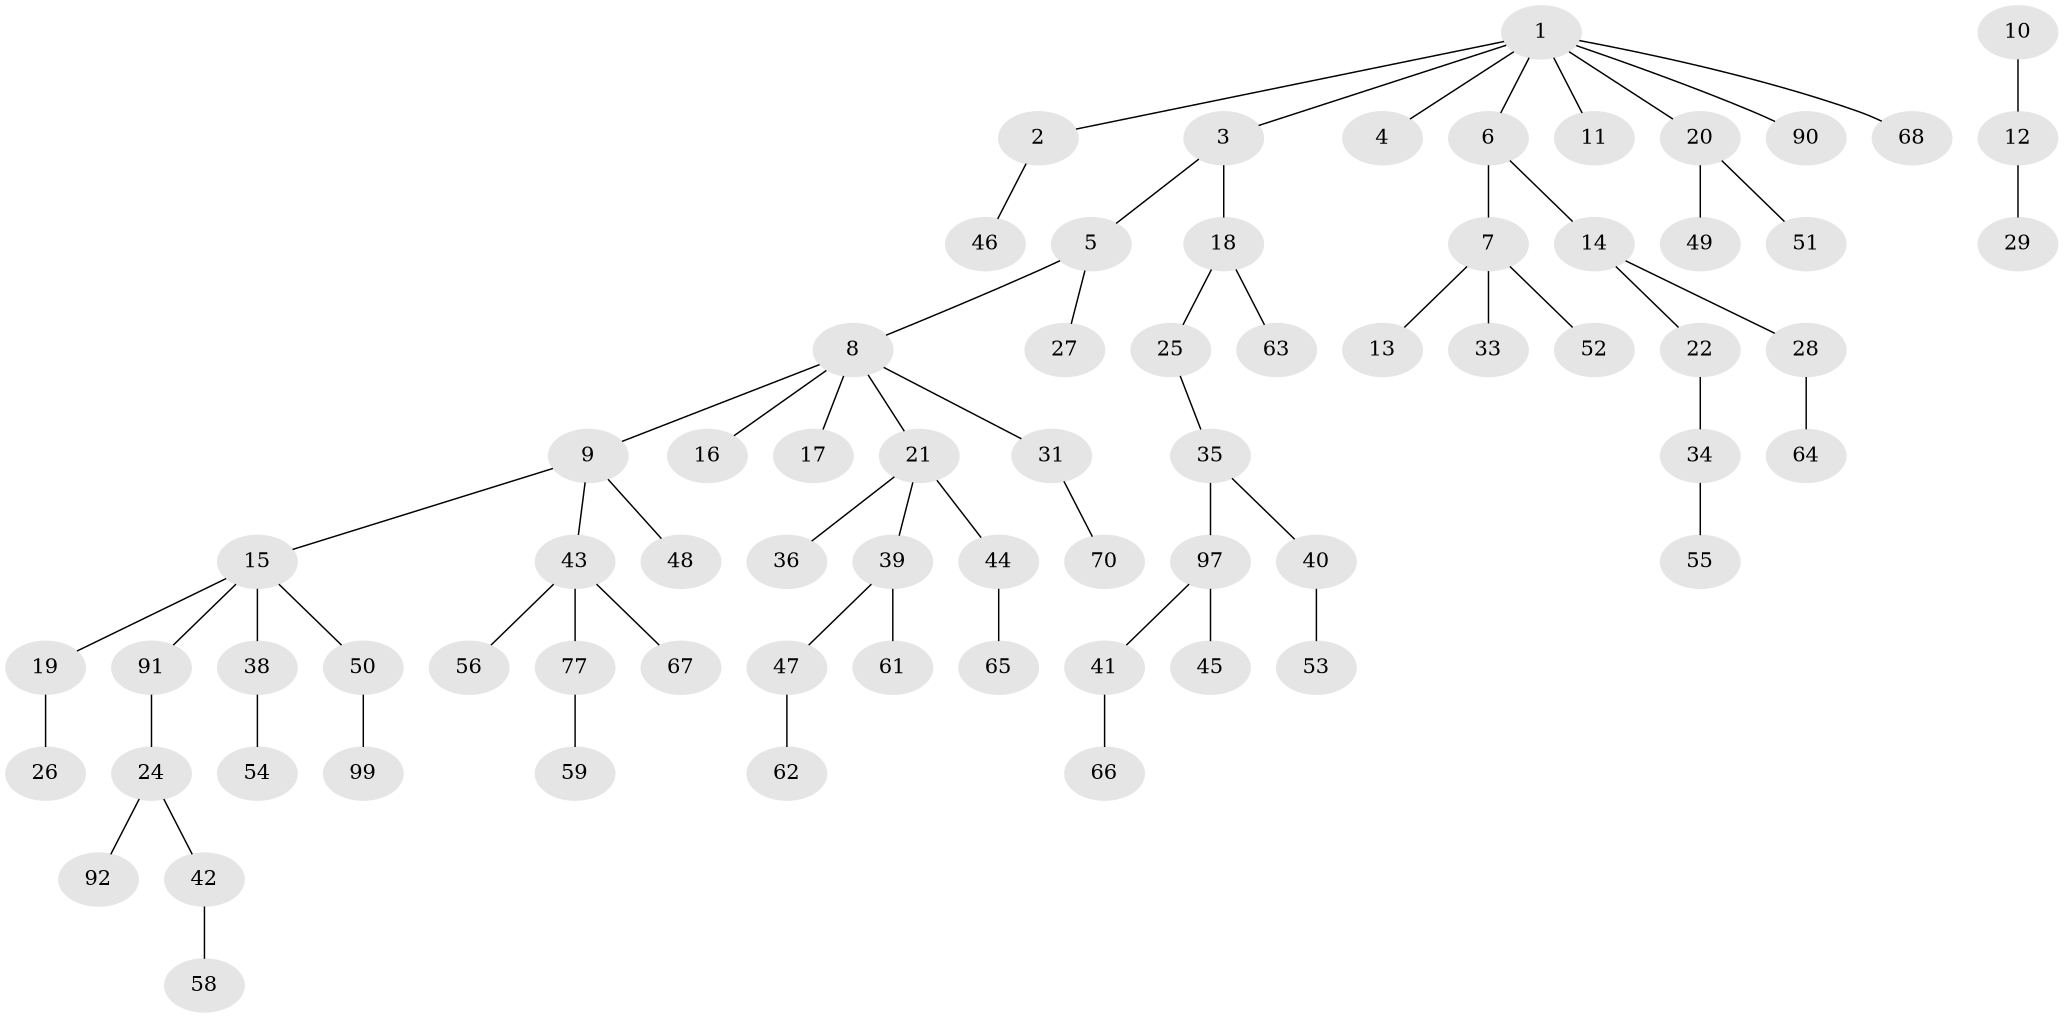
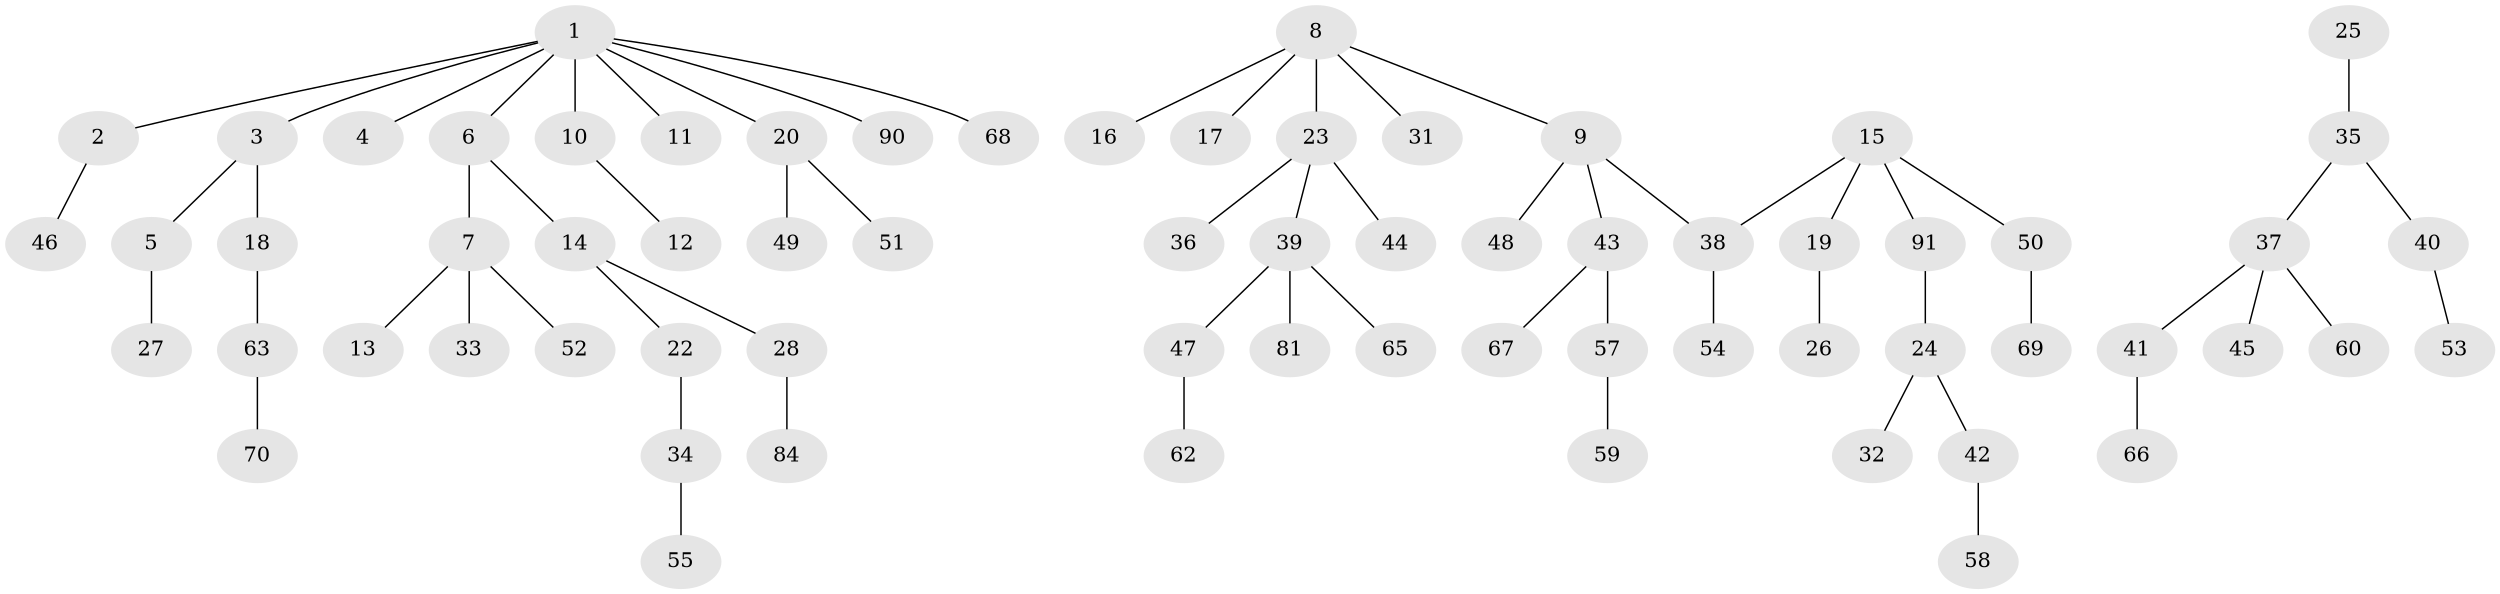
none -> (575, 85)
(2018, 244) -> none
(1197, 297) -> none
(973, 299) -> none
none -> (2349, 350)
(919, 456) -> (1316, 138)
(1806, 456) -> (787, 456)
(423, 509) -> (1647, 191)
(1078, 509) -> (257, 403)
(1210, 562) -> (2269, 244)
(999, 615) -> (1343, 297)
(469, 668) -> none
(575, 668) -> (1608, 350)
(893, 668) -> (1290, 350)
(363, 774) -> (2031, 350)
(99, 880) -> (1872, 456)
